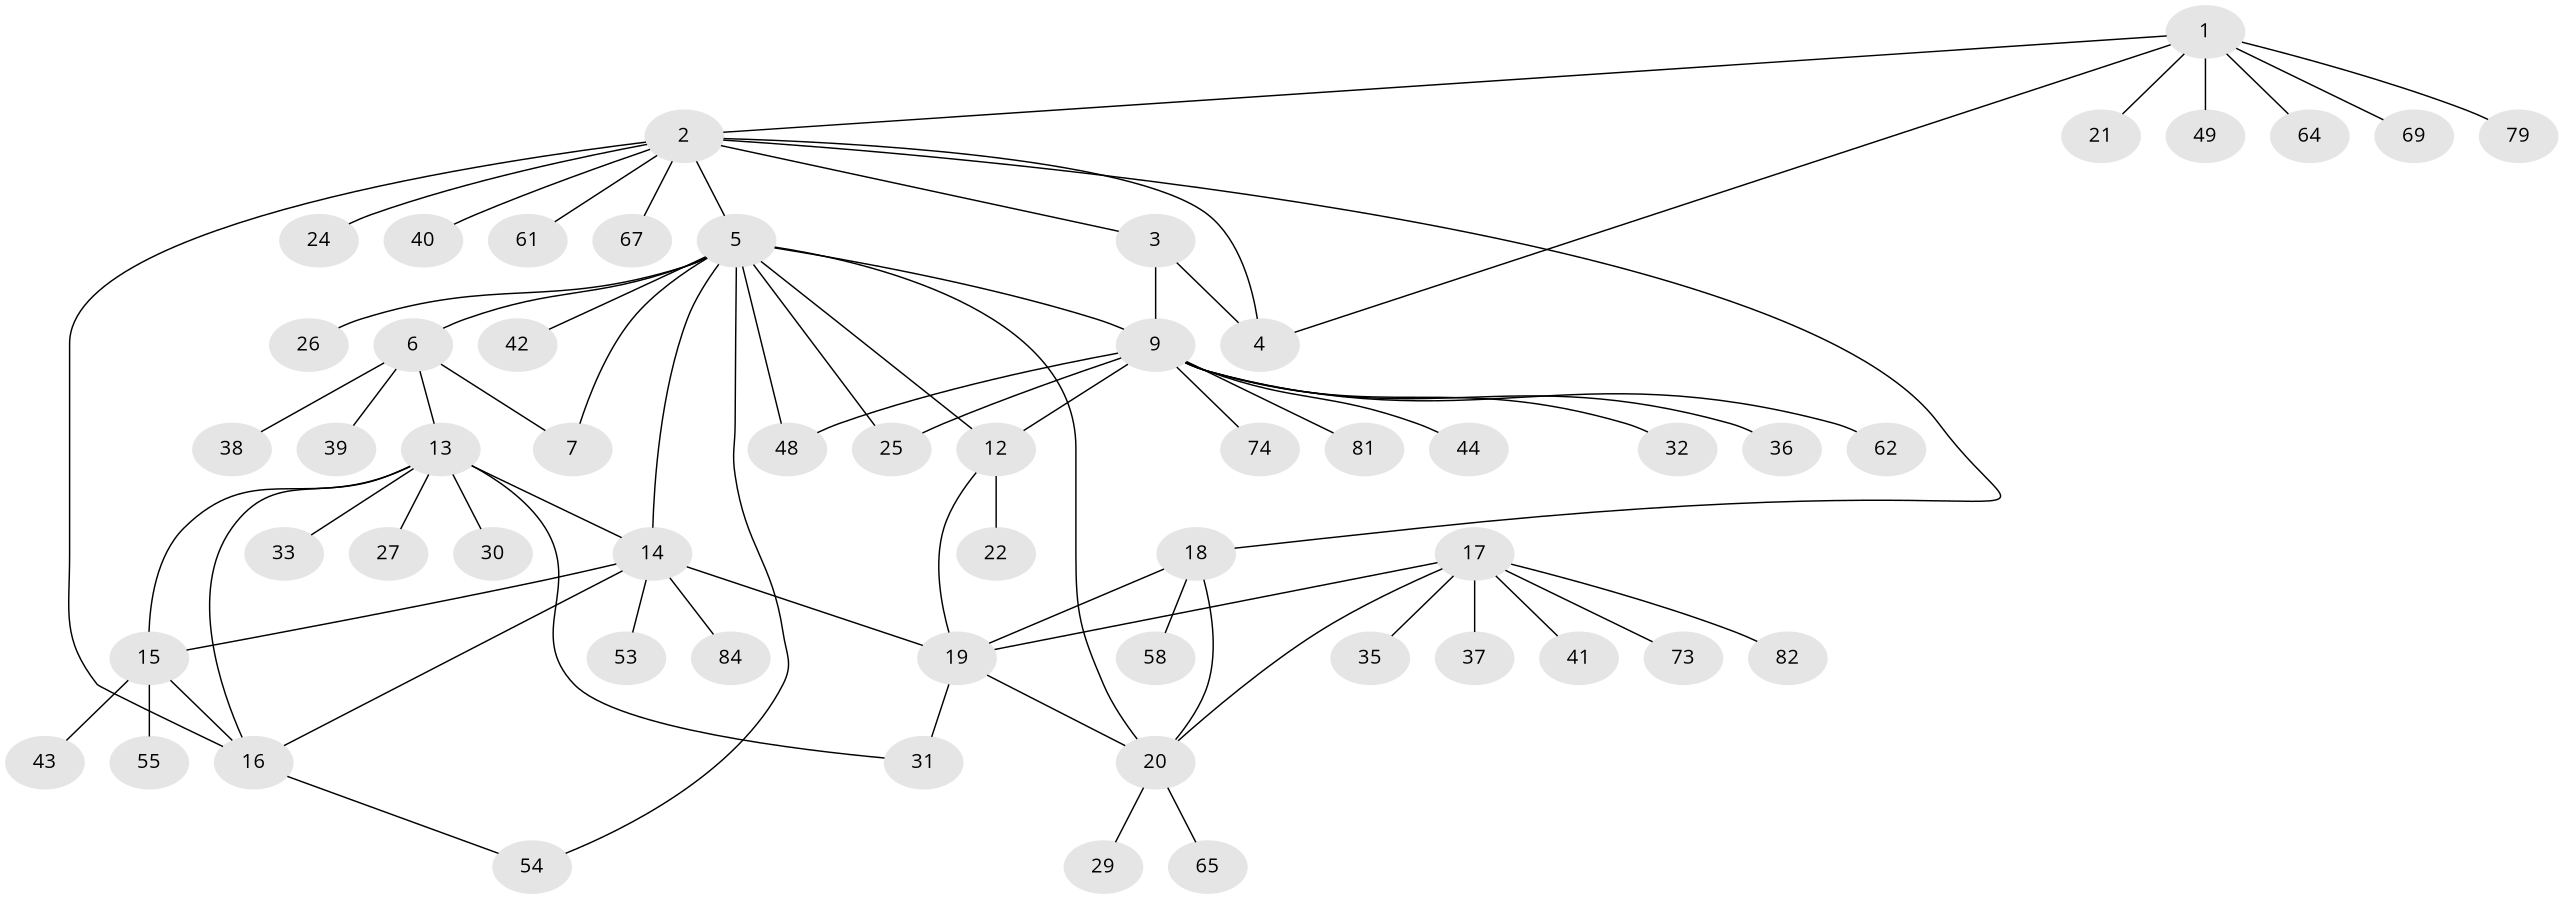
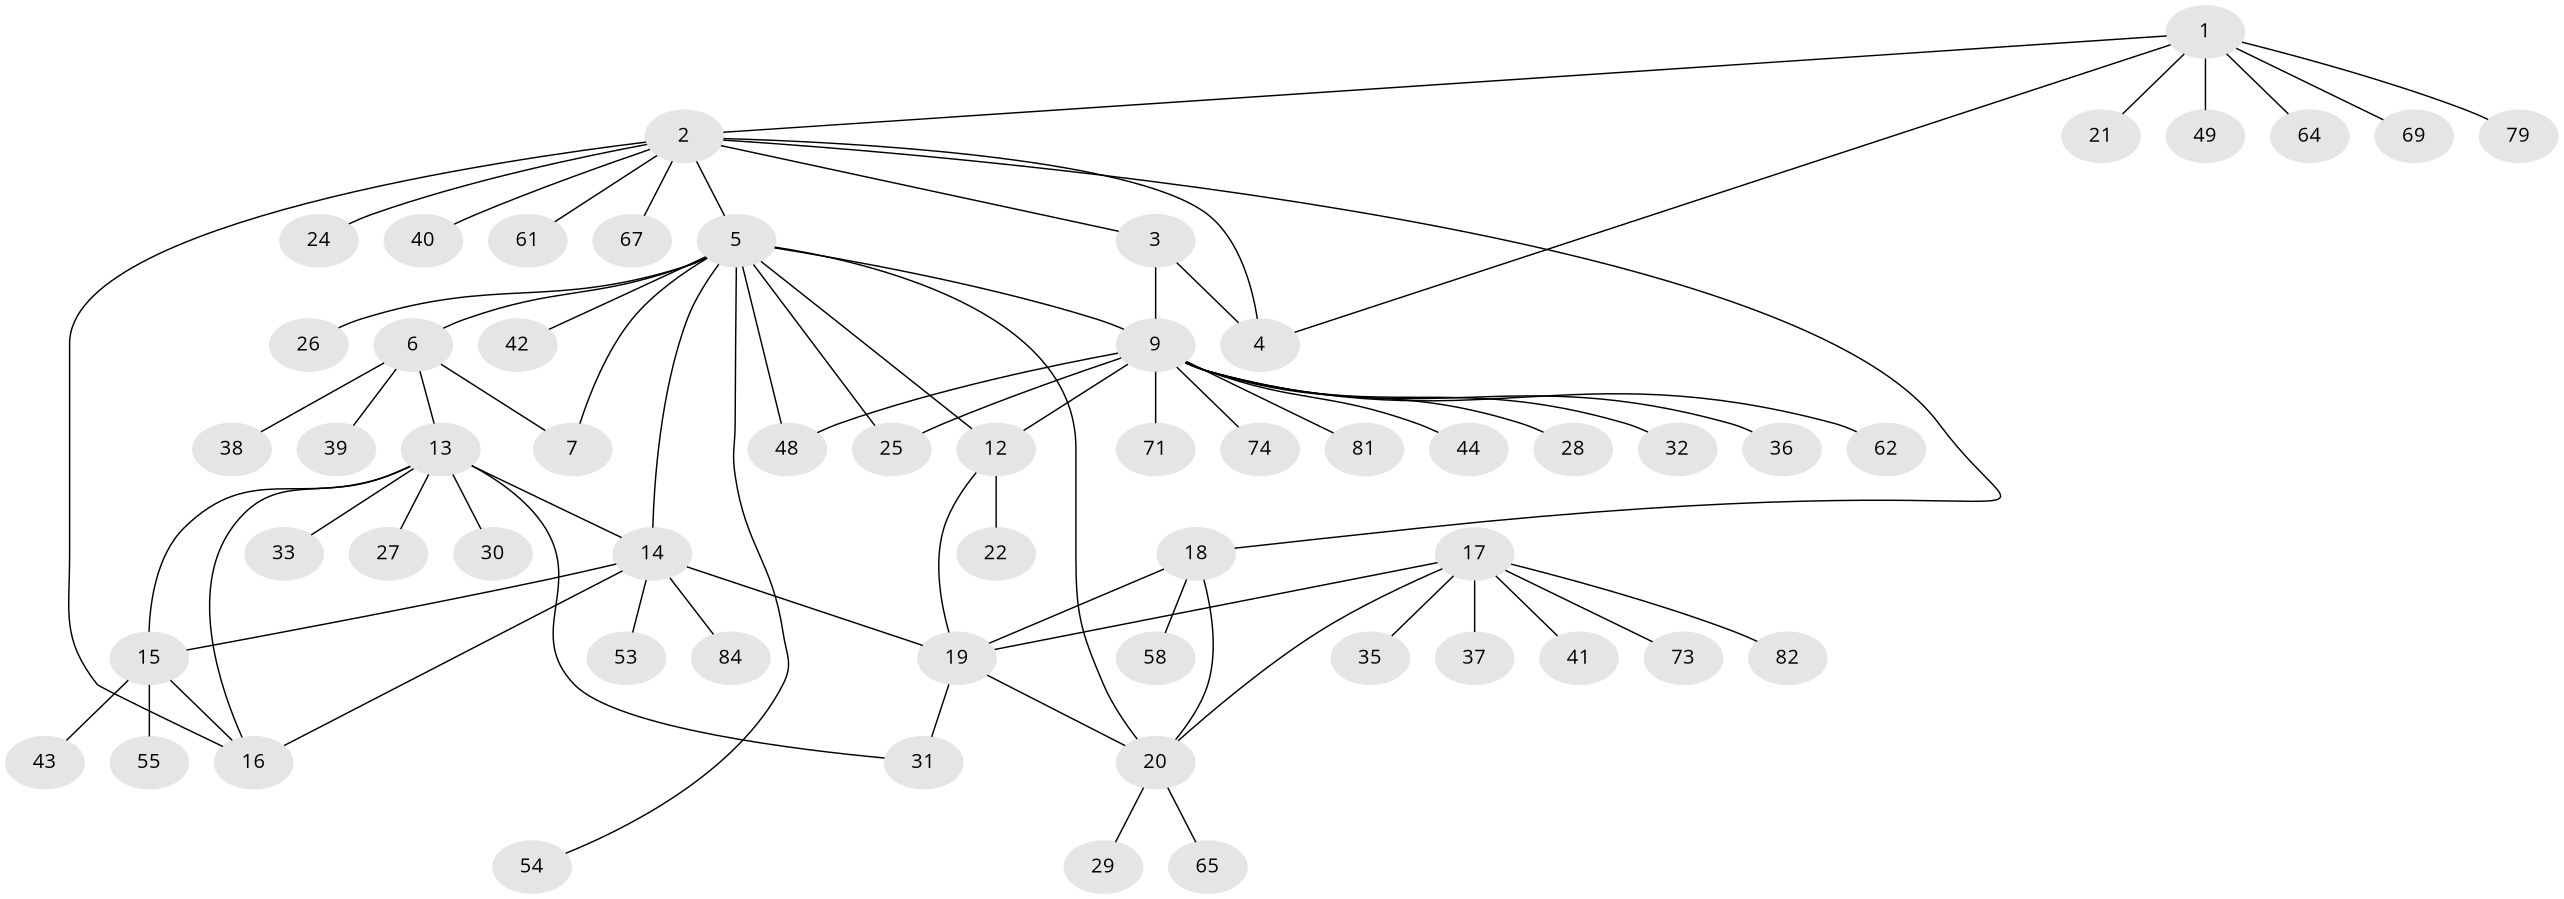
none -> (1156, 450)
none -> (1573, 450)
(393, 815) -> none
